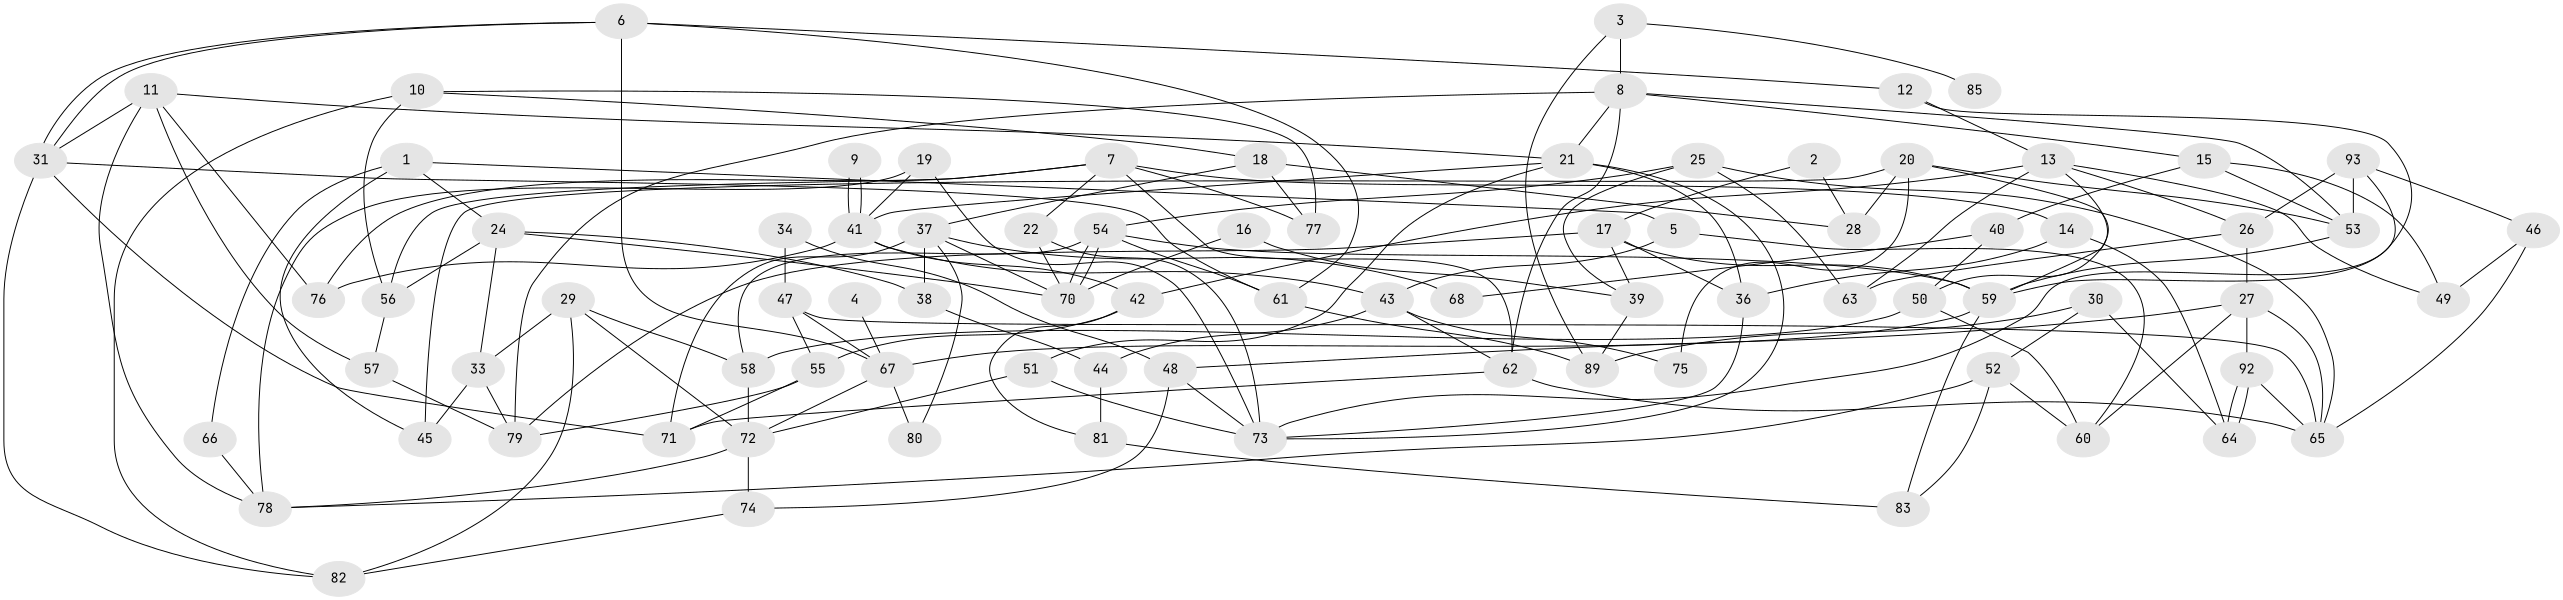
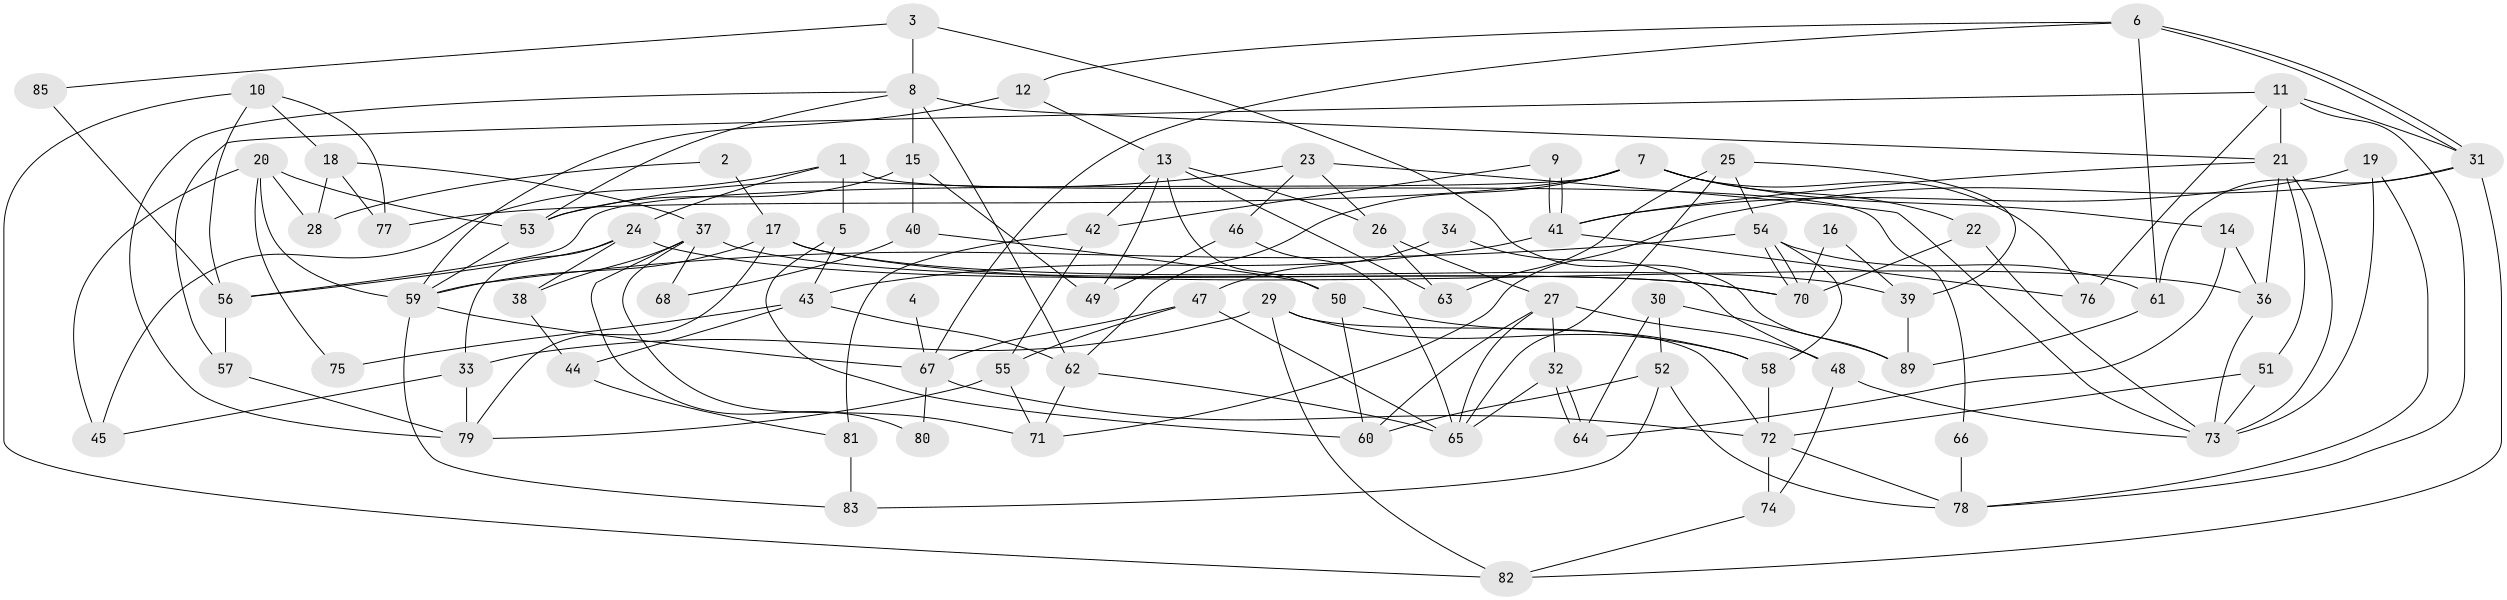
(2353, 161) -> (1308, 161)
none -> (133, 196)
(996, 265) -> (1242, 207)
(2247, 370) -> (1556, 370)
